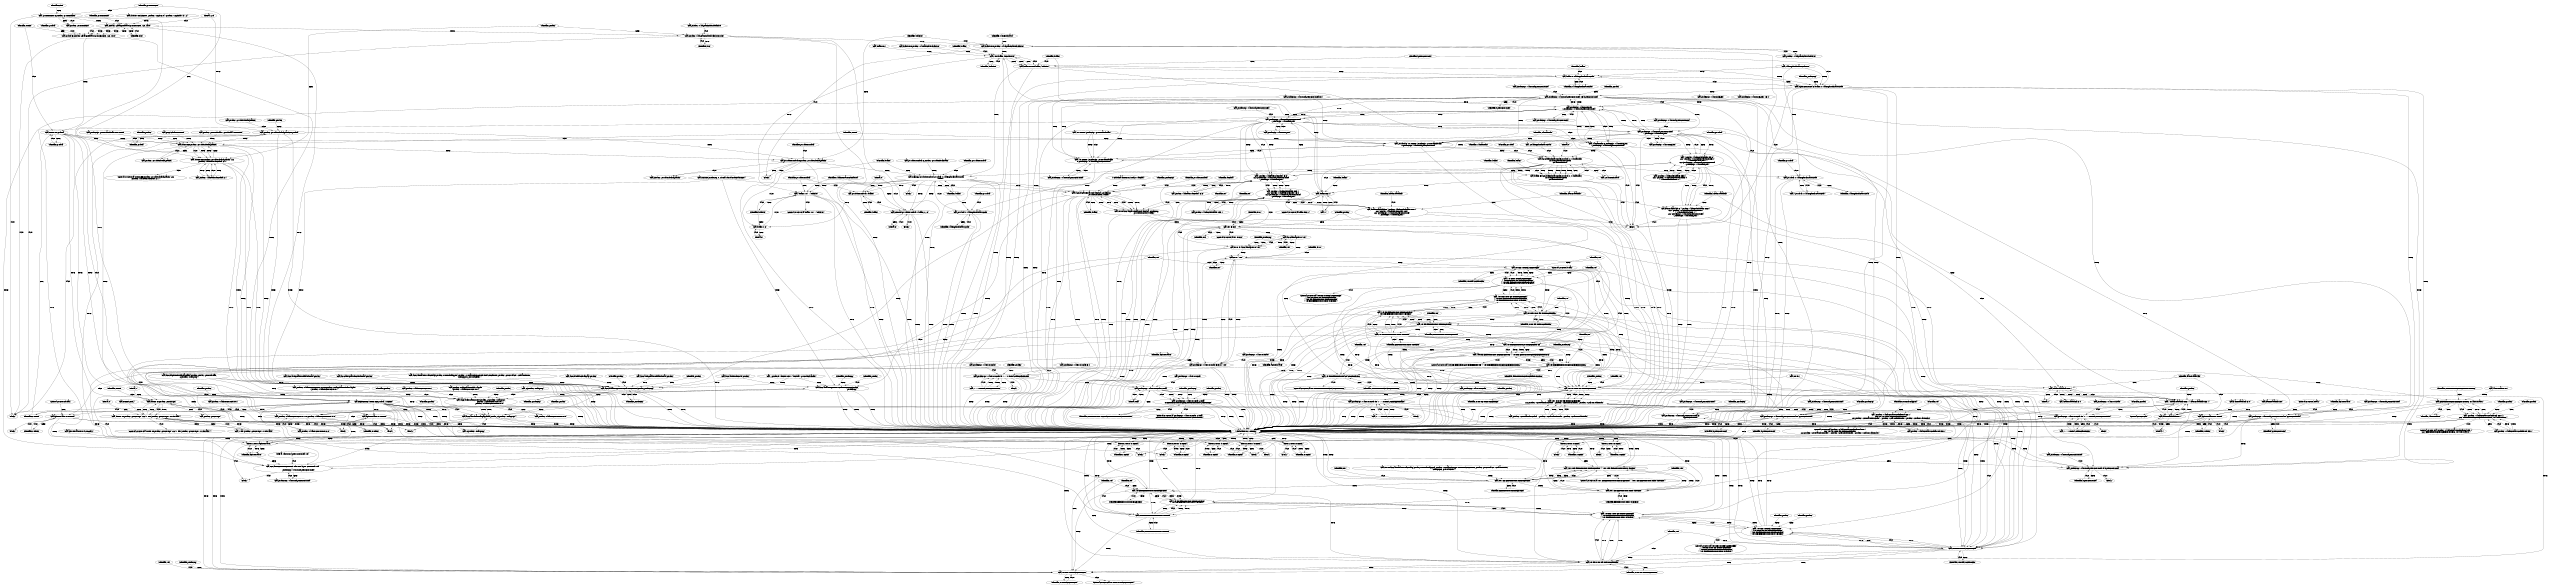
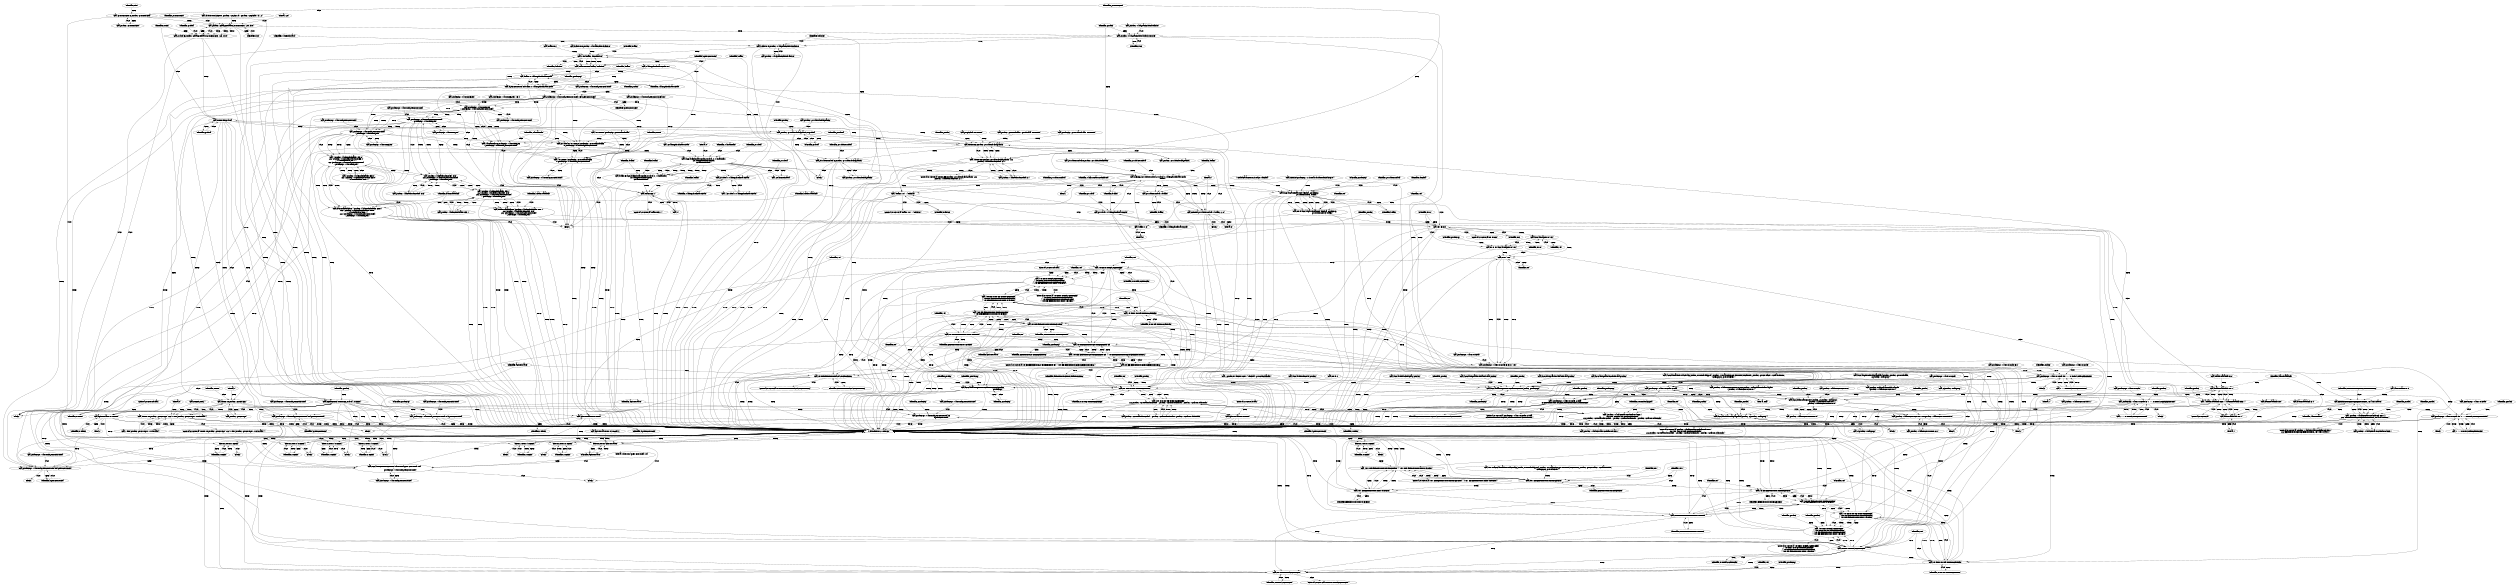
(216, 93) -> (488, 129)
none -> (1029, 355)
(2061, 396) -> (2222, 382)
